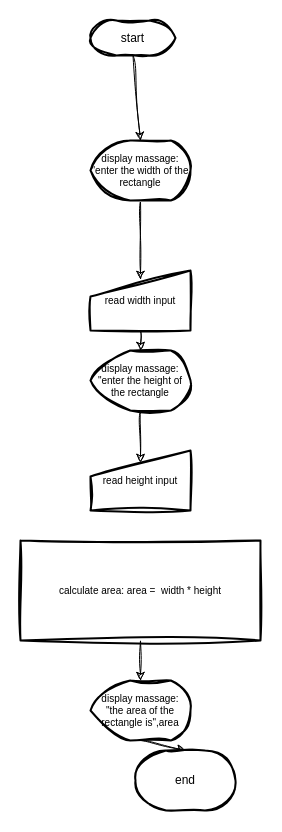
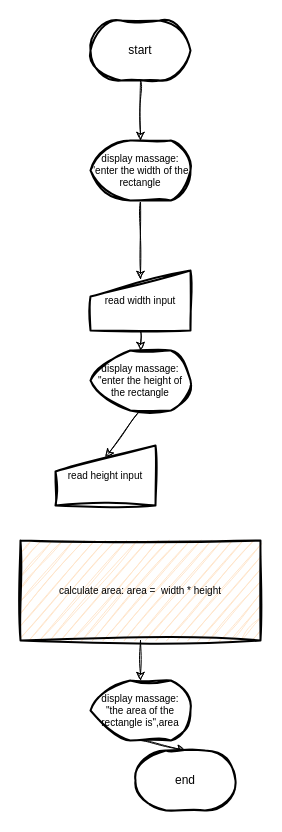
(133, 38) -> (141, 51)
(141, 481) -> (106, 476)
(141, 591) -> (141, 591)
